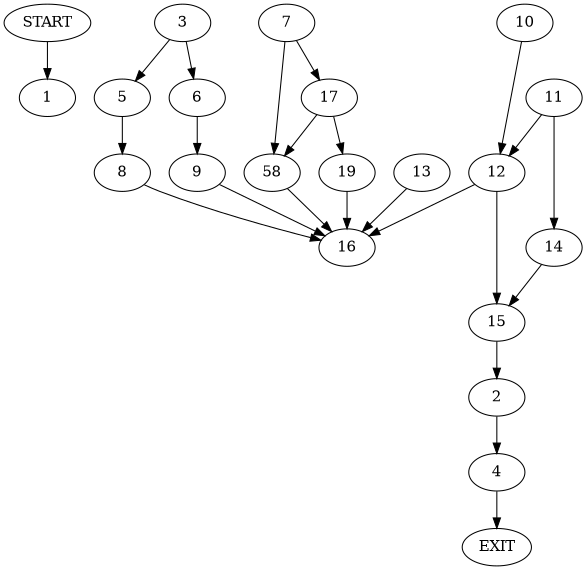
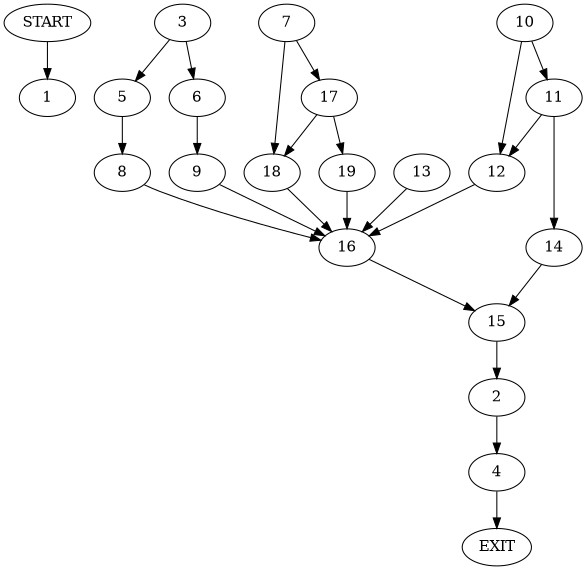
none -> (538, 55)
(272, 173) -> (272, 173)
(497, 242) -> (417, 283)
